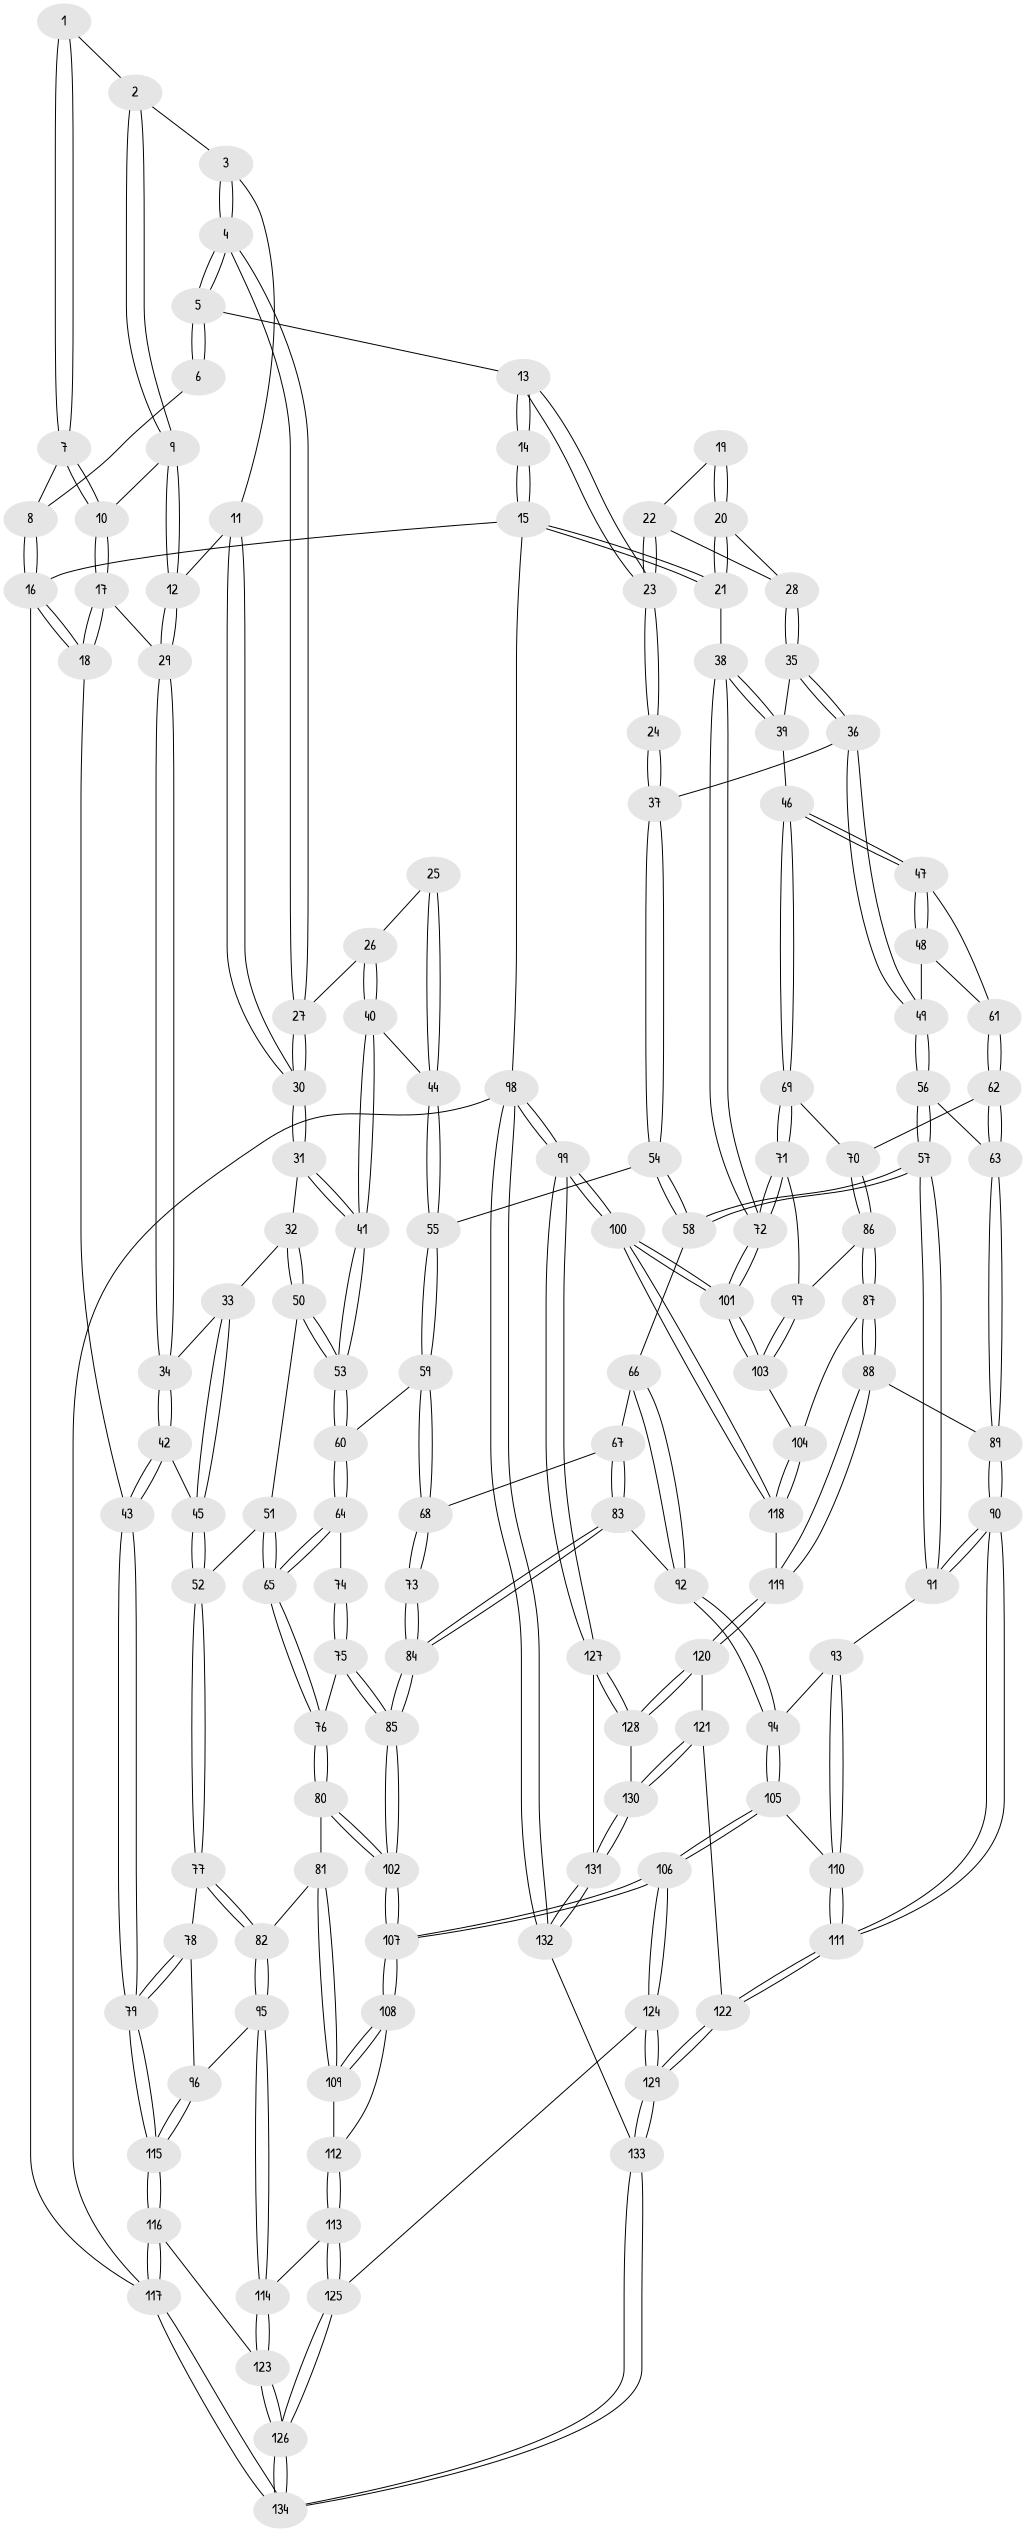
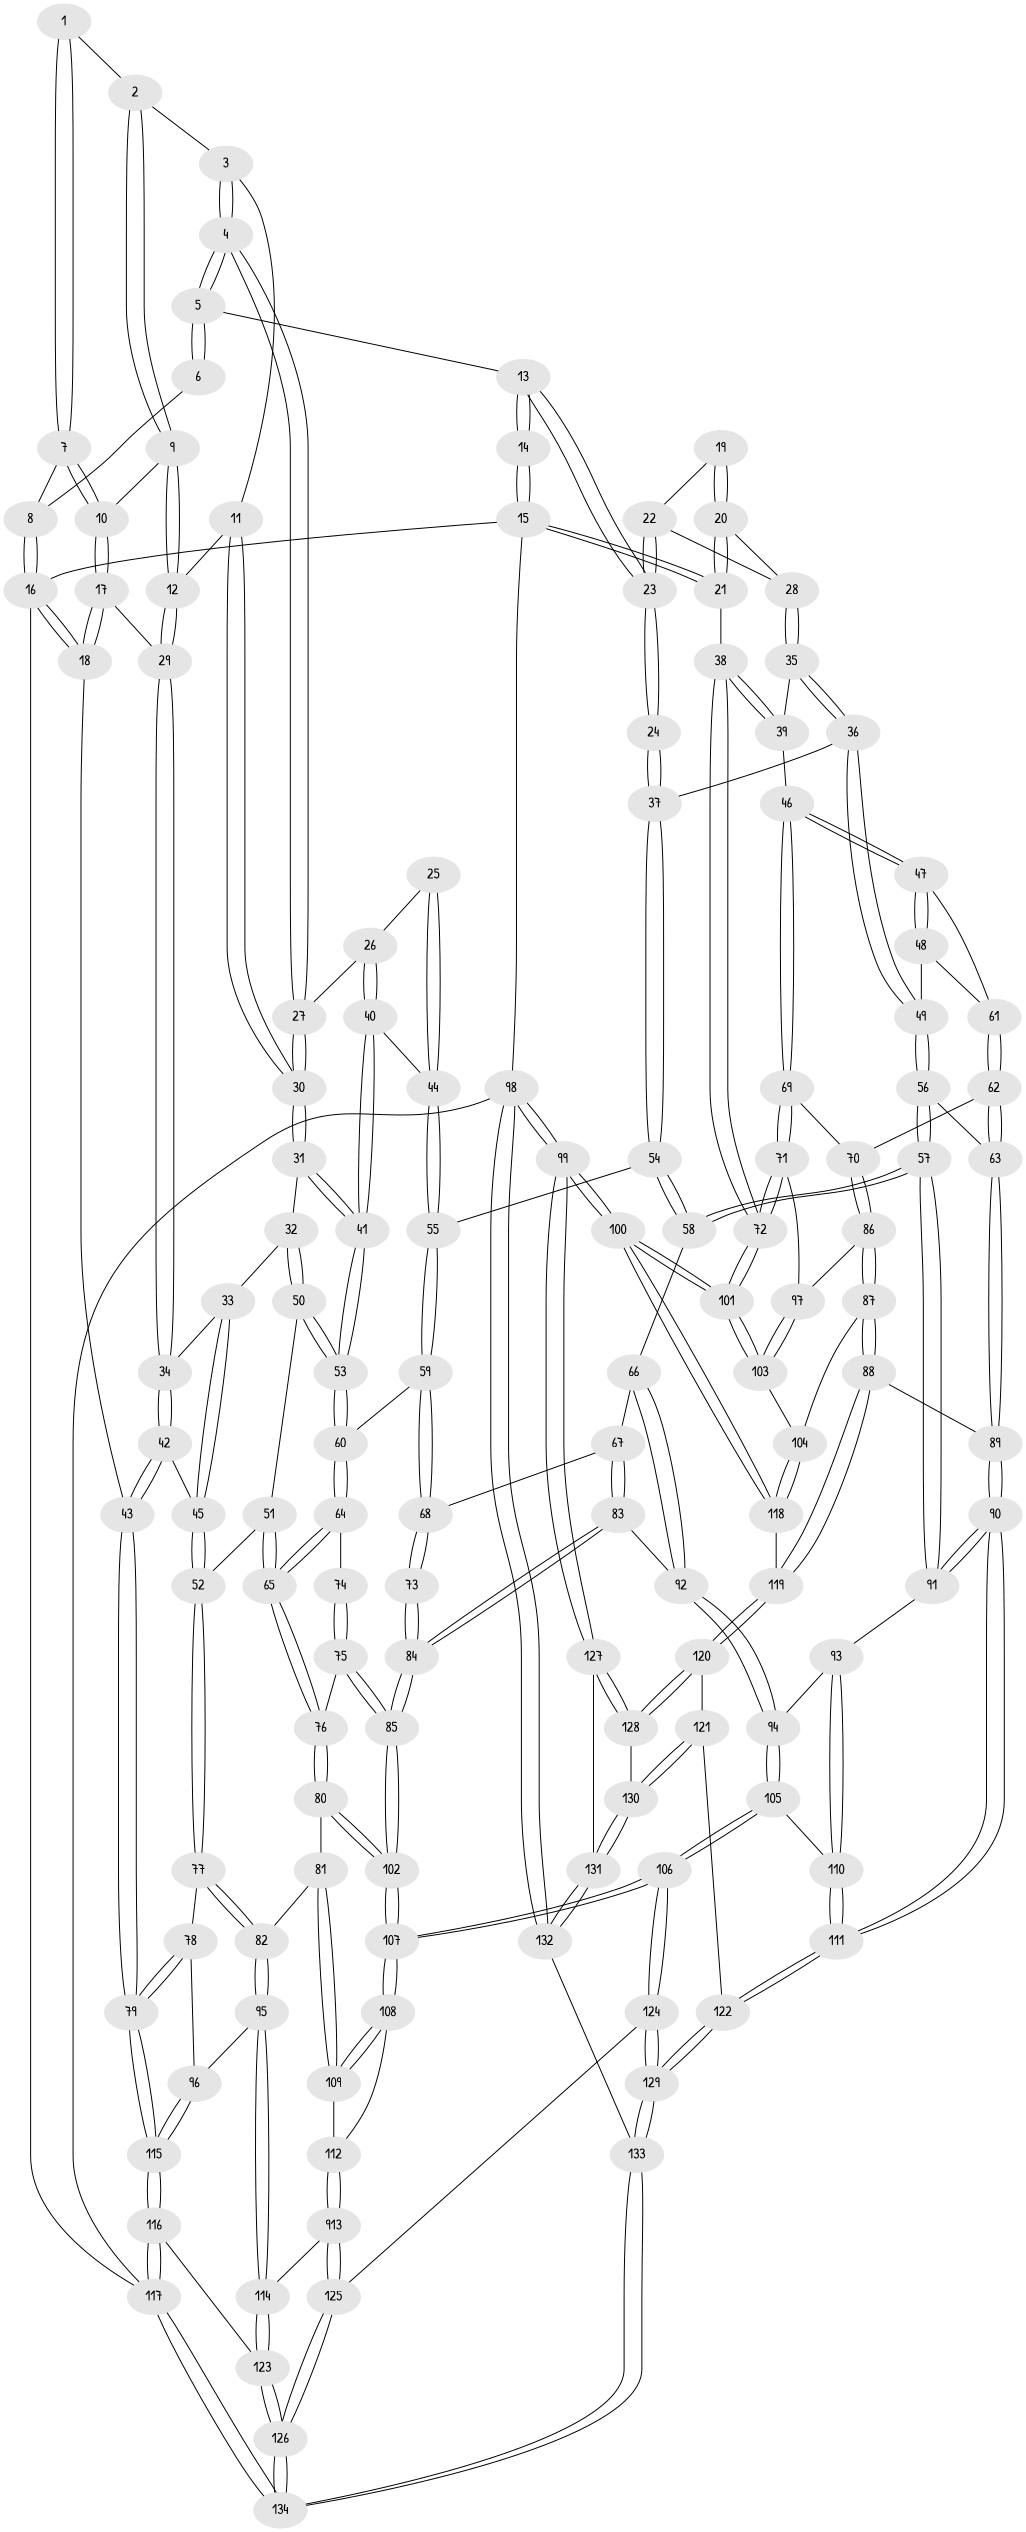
(334, 2226) -> (334, 2226)
